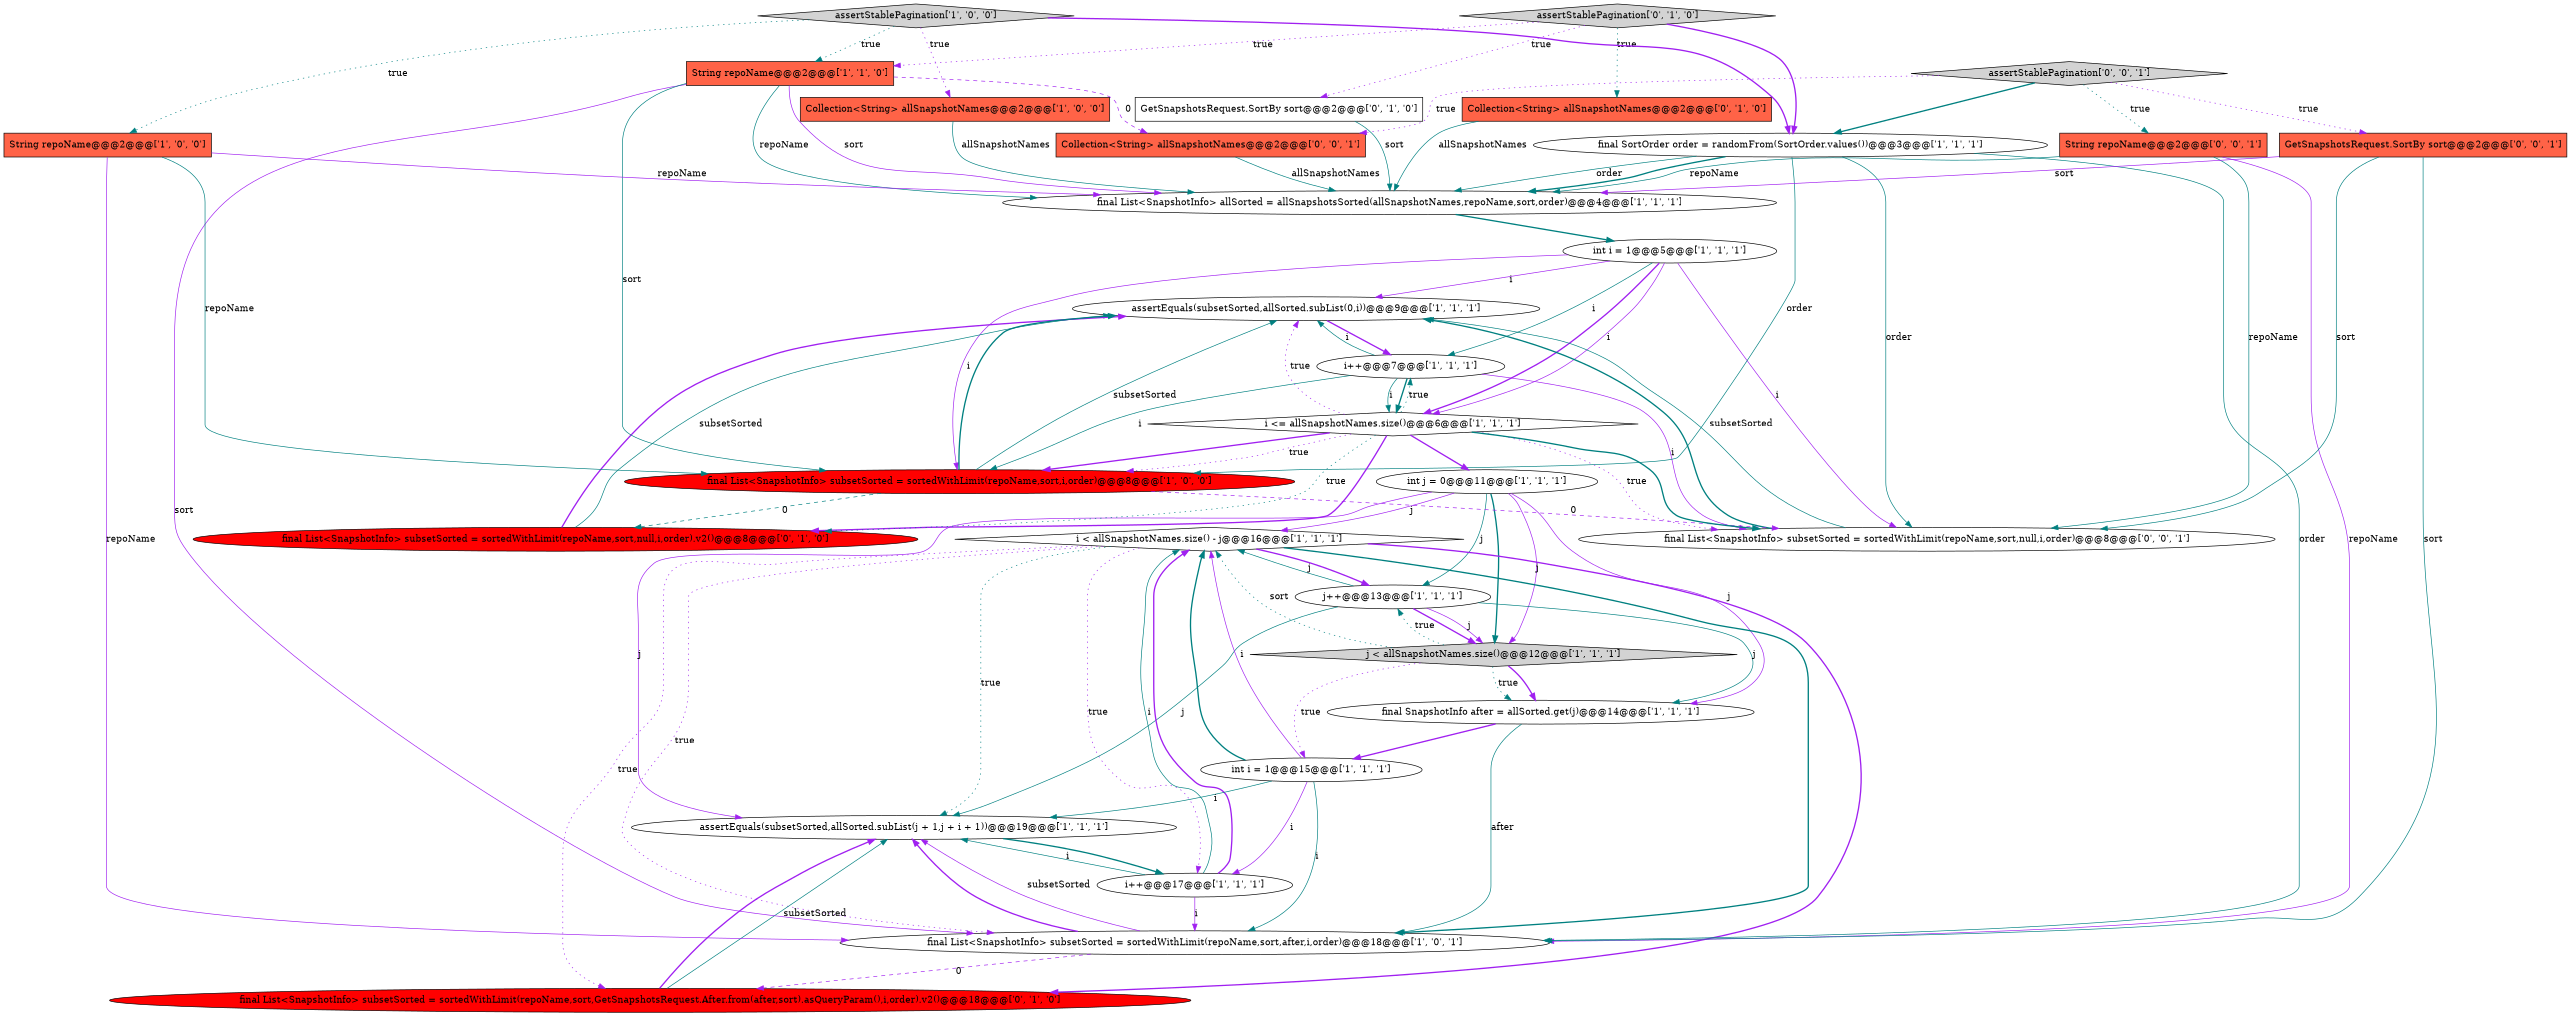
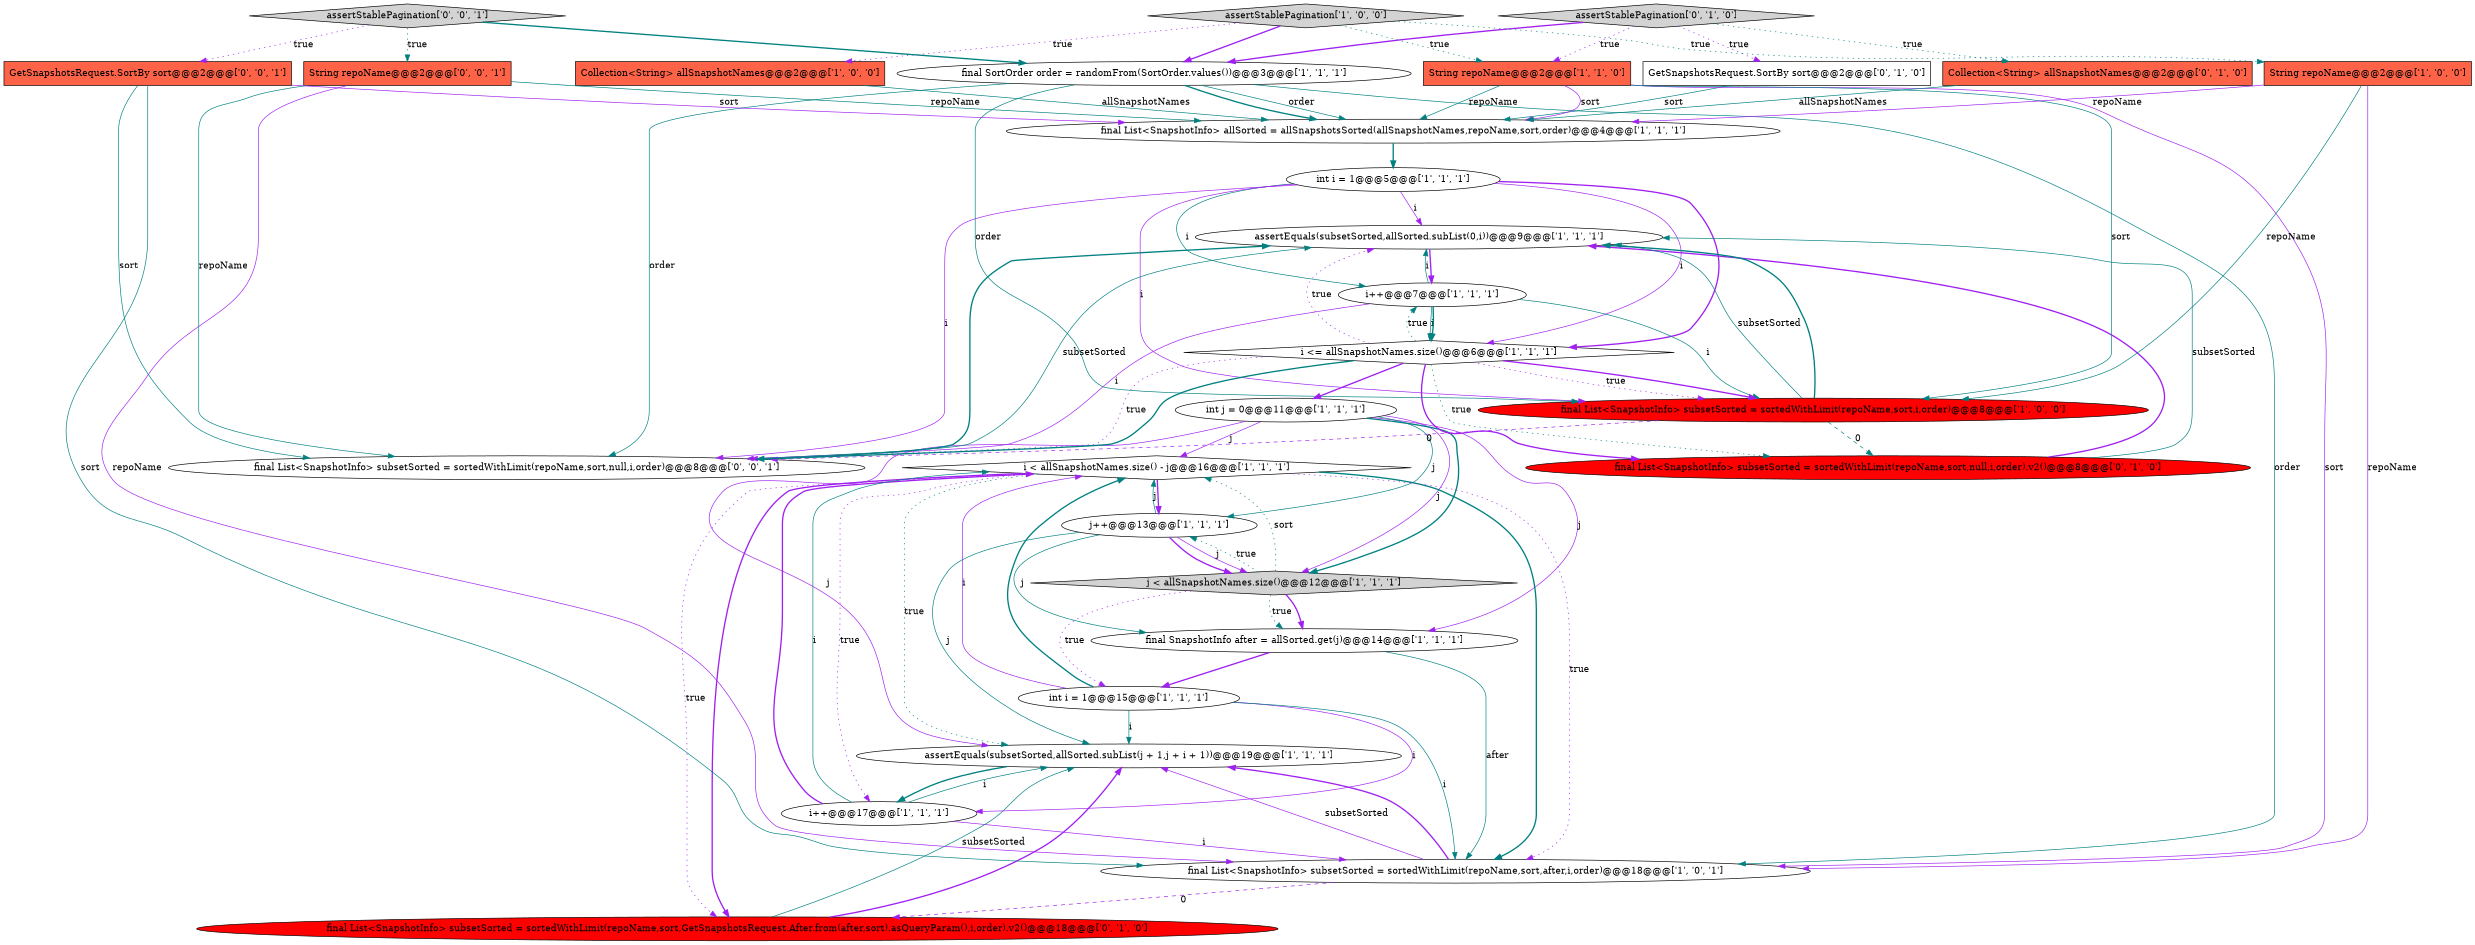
(1211, 145) -> none
